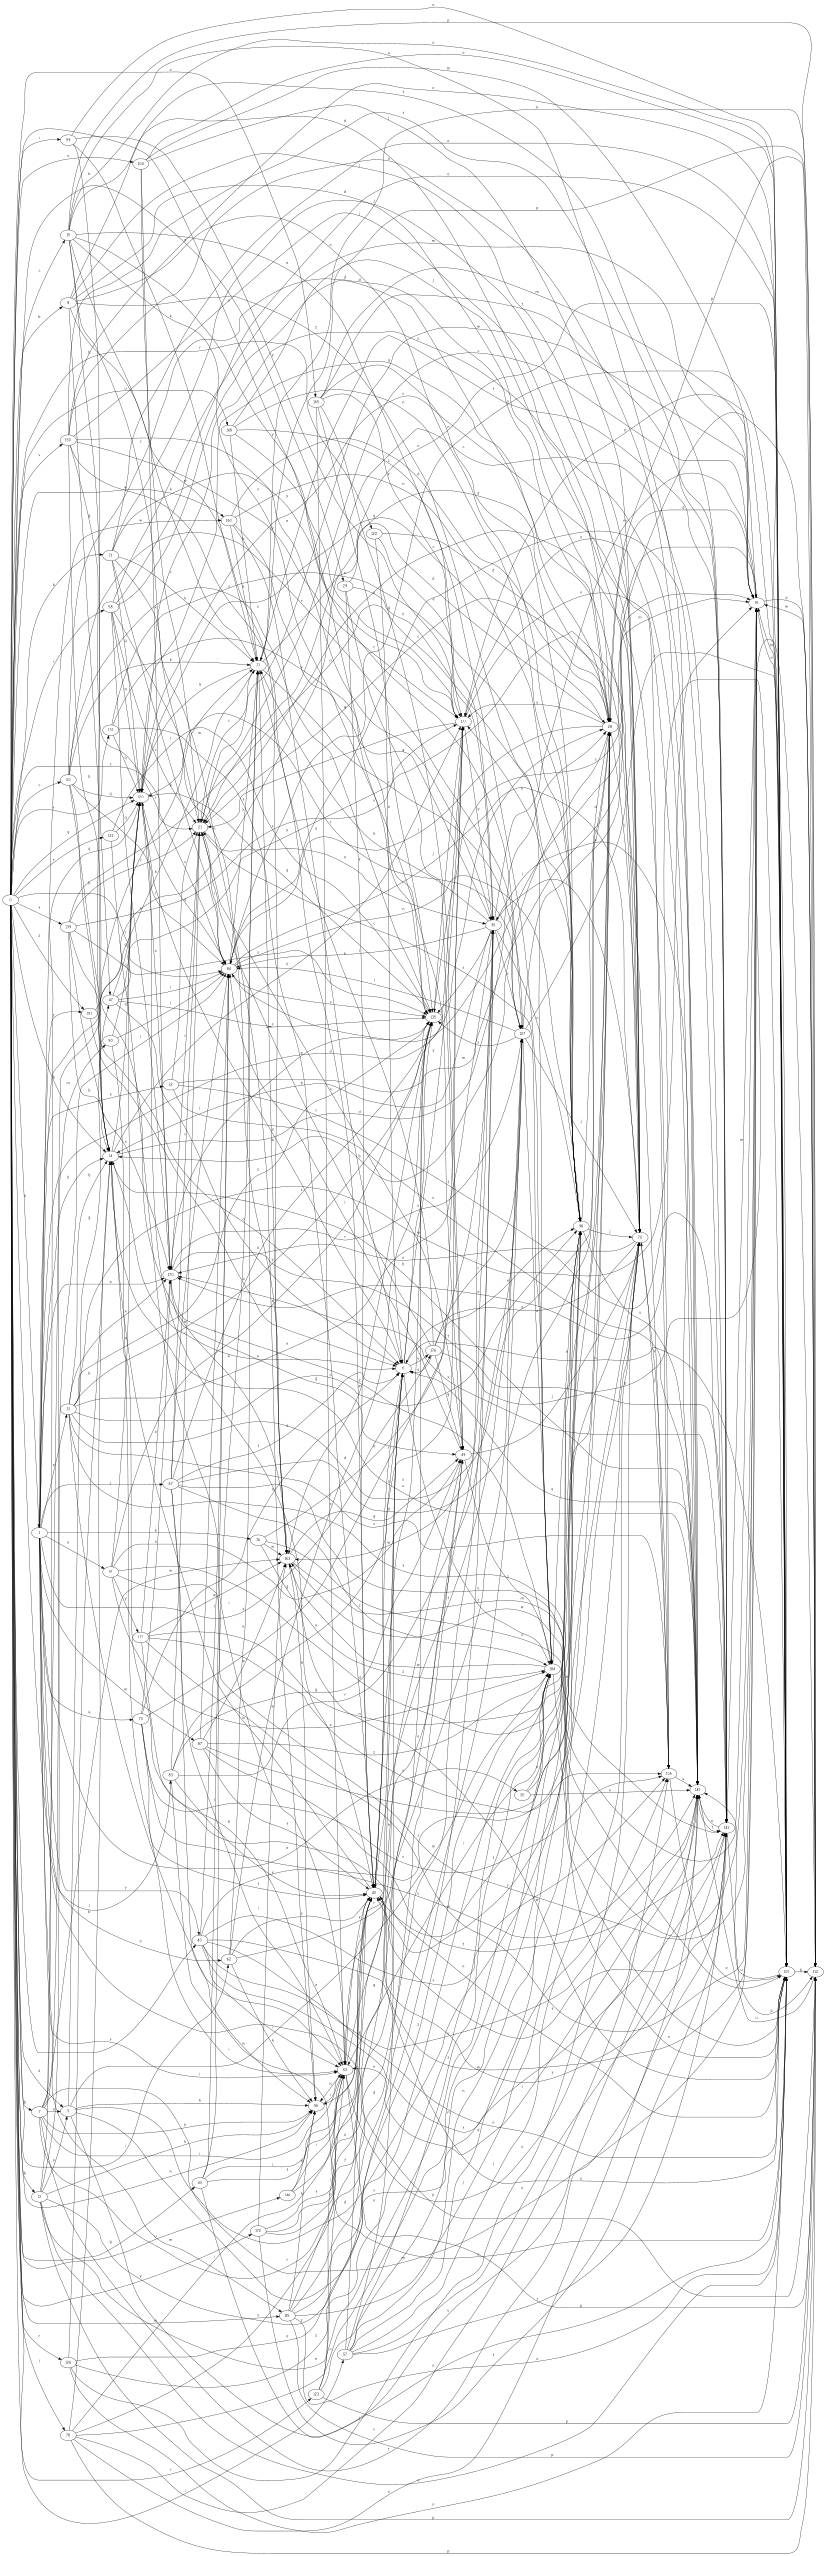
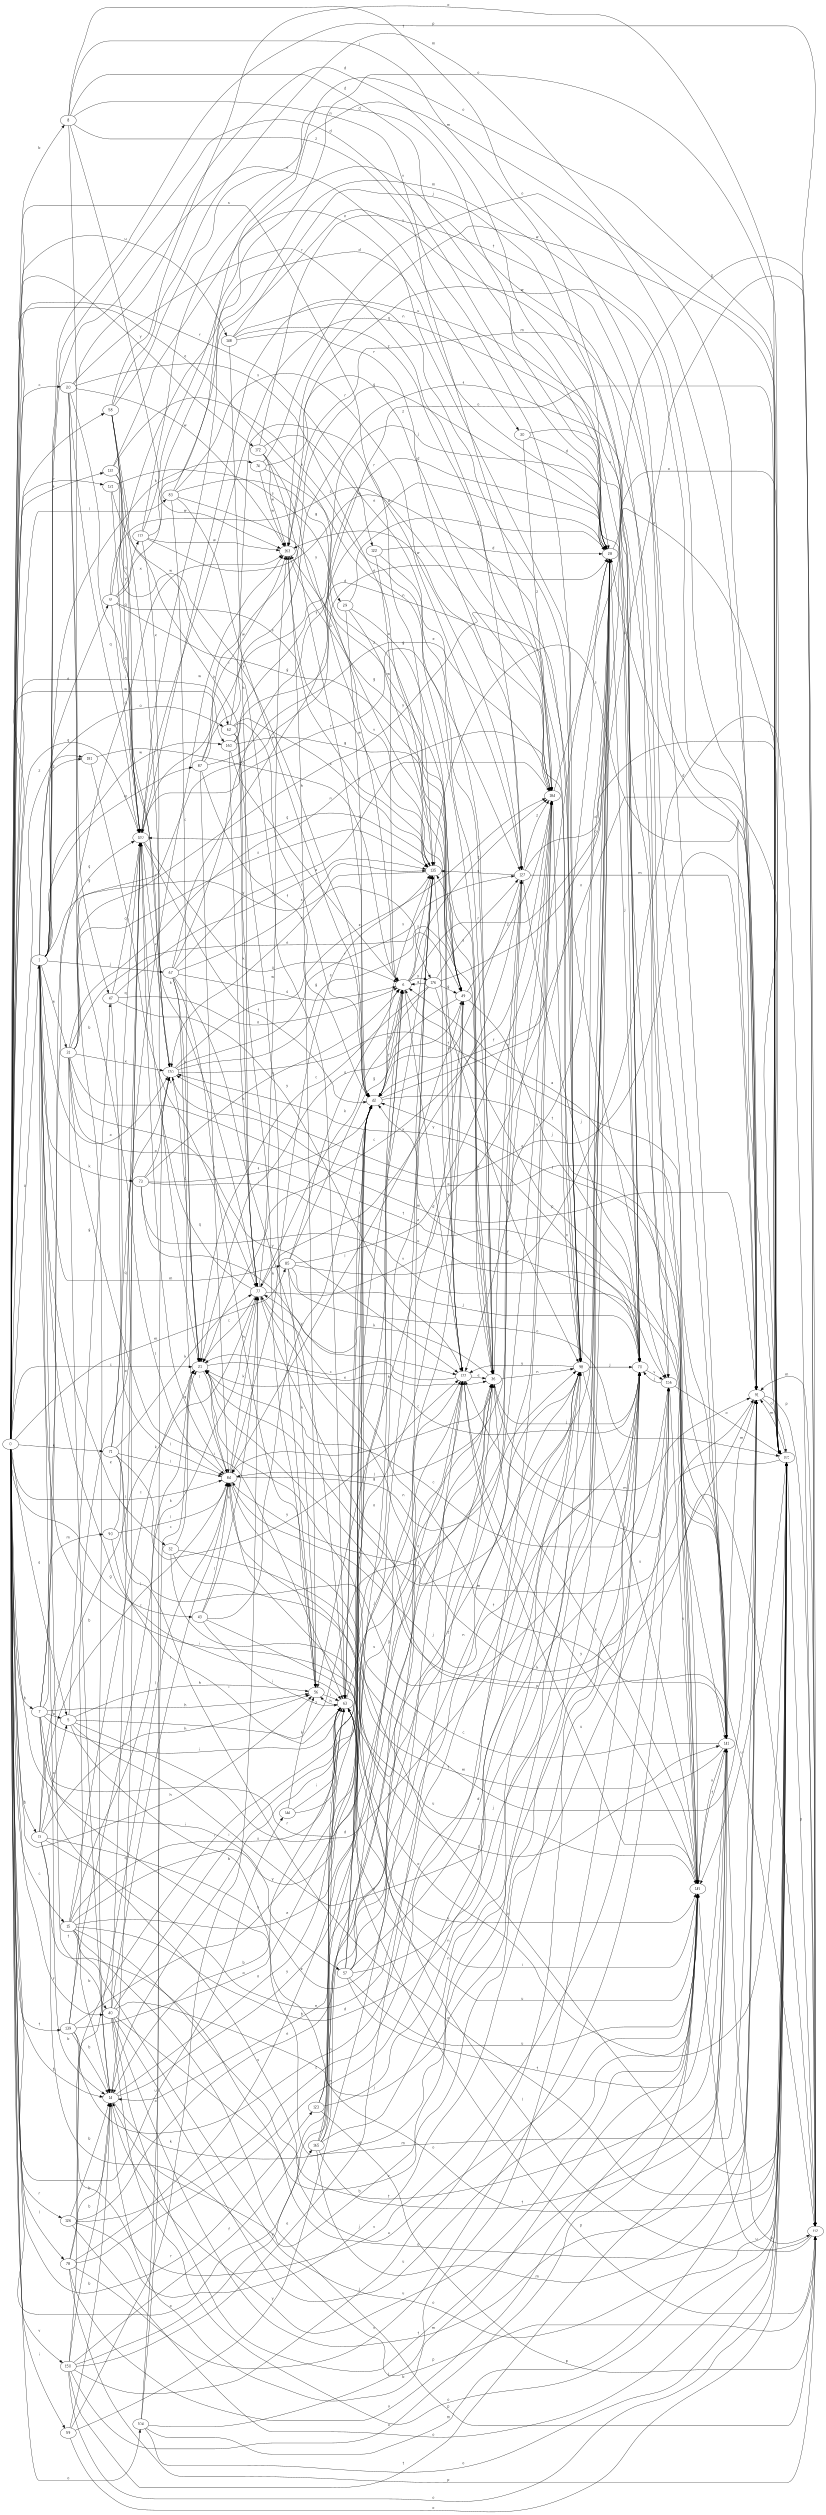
none -> (129, 1427)
(375, 1520) -> (416, 735)
